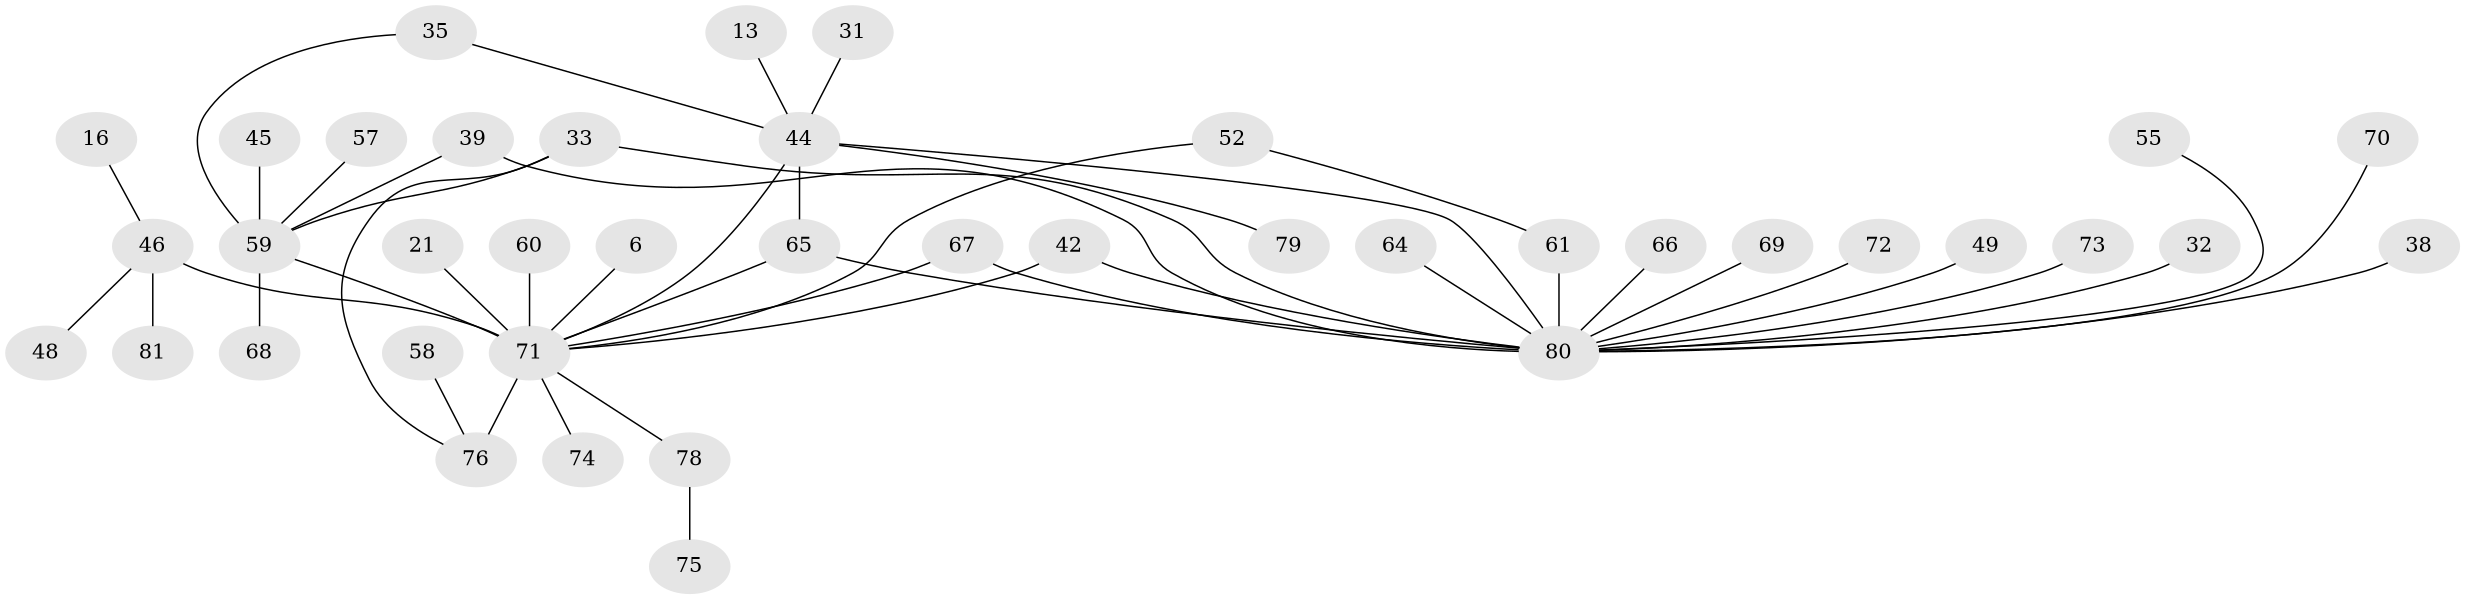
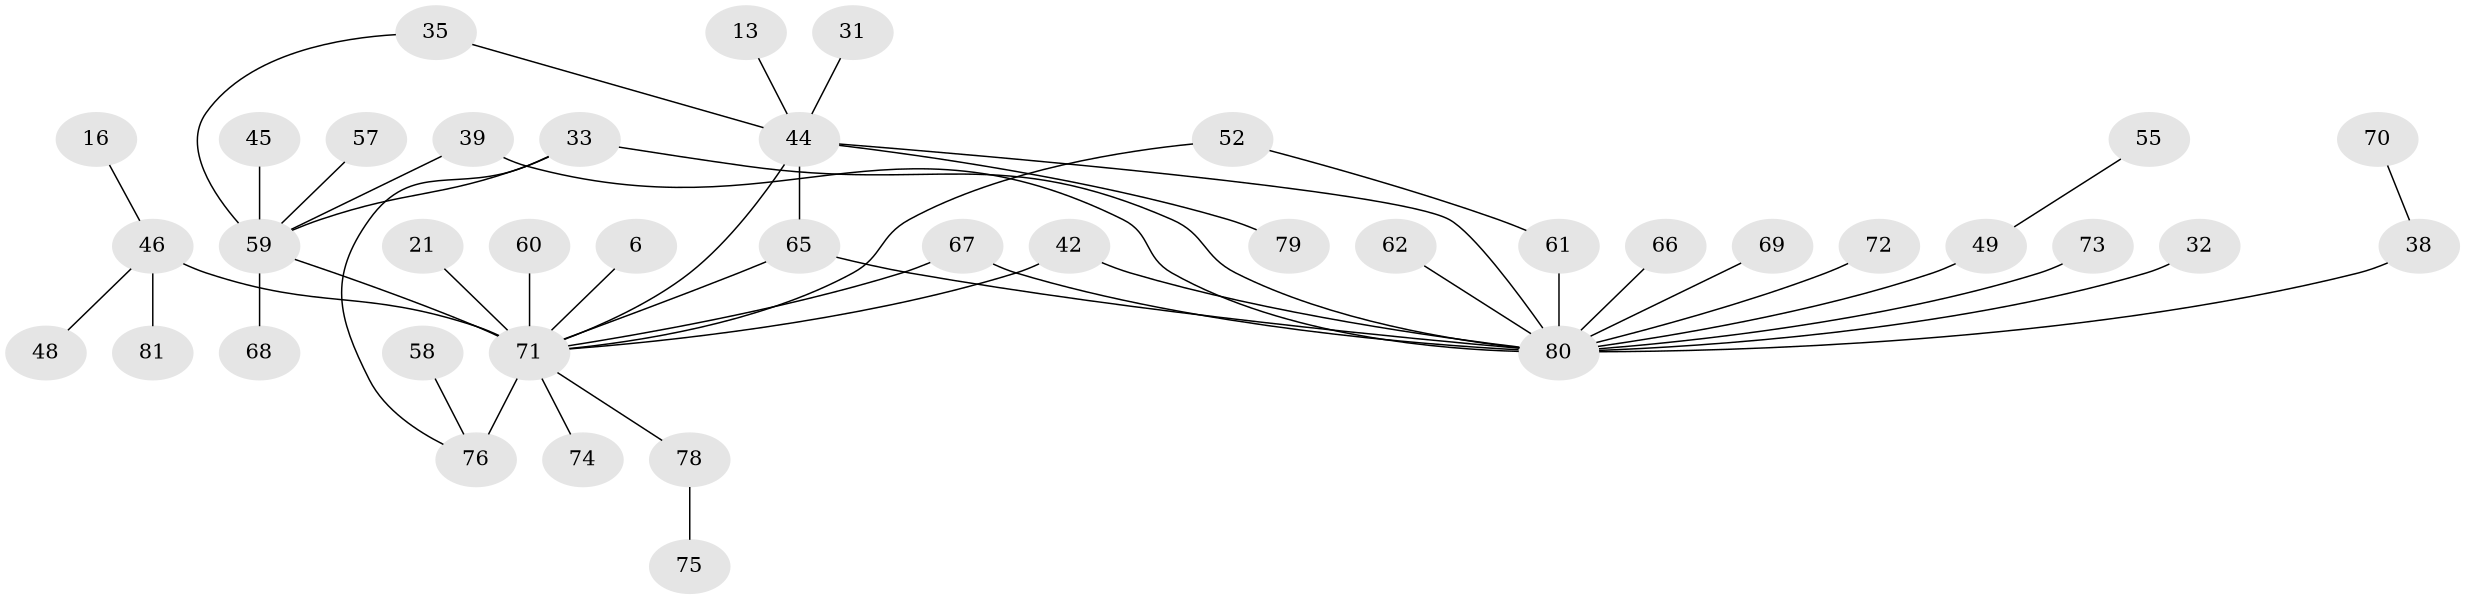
(1396, 246) -> (1396, 246)
(2007, 323) -> (2068, 193)
(2013, 330) -> (2399, 193)
